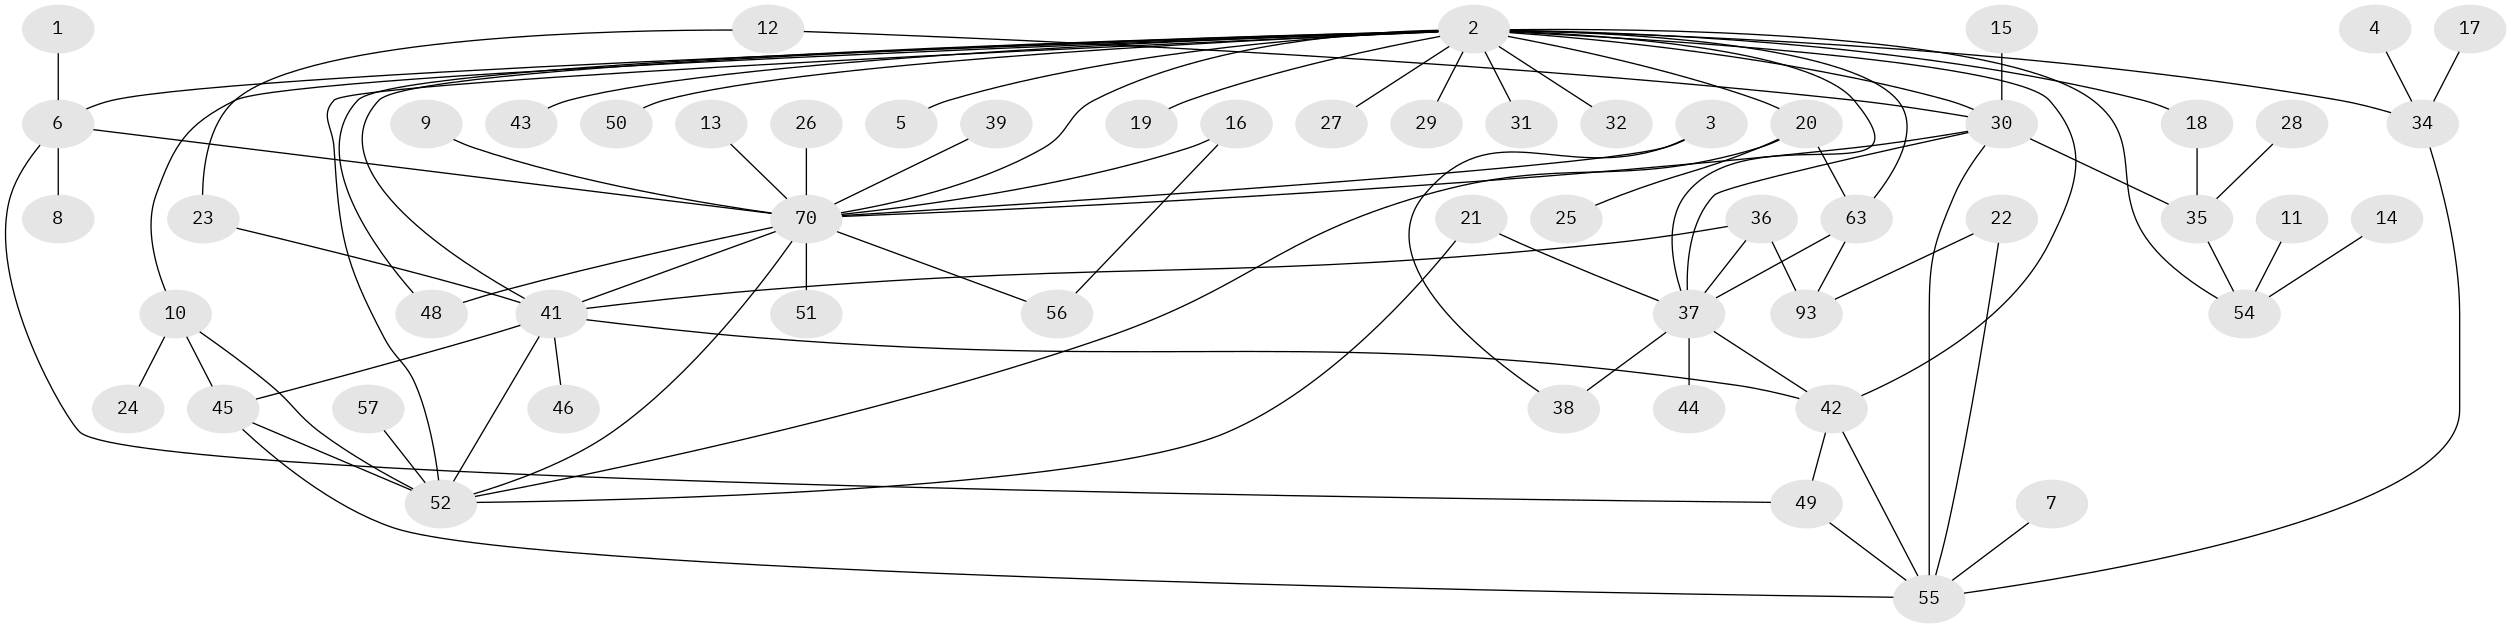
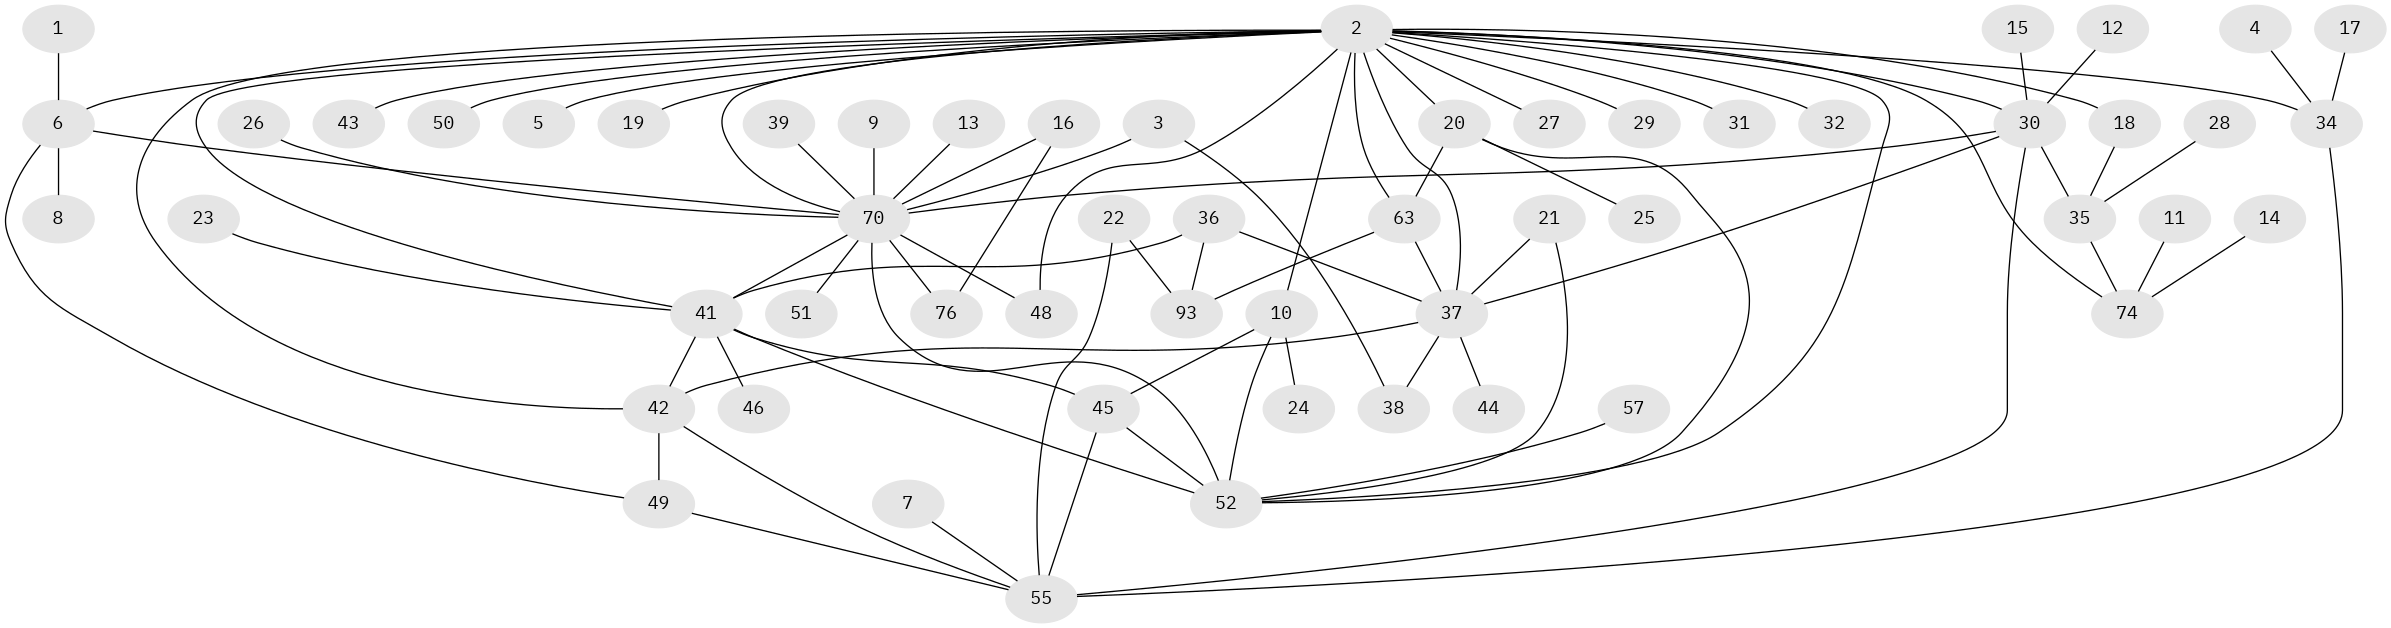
(428, 46) -> none
(1057, 314) -> (947, 314)
(2245, 314) -> (2127, 314)
